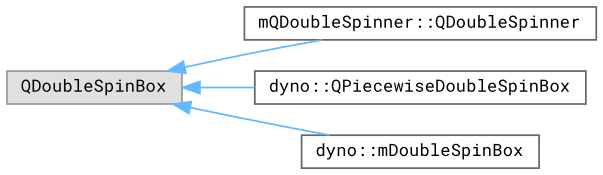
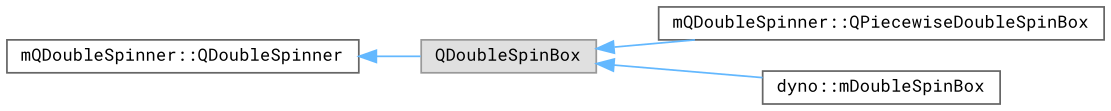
(253, 53) -> (399, 56)
(420, 88) -> (881, 23)
